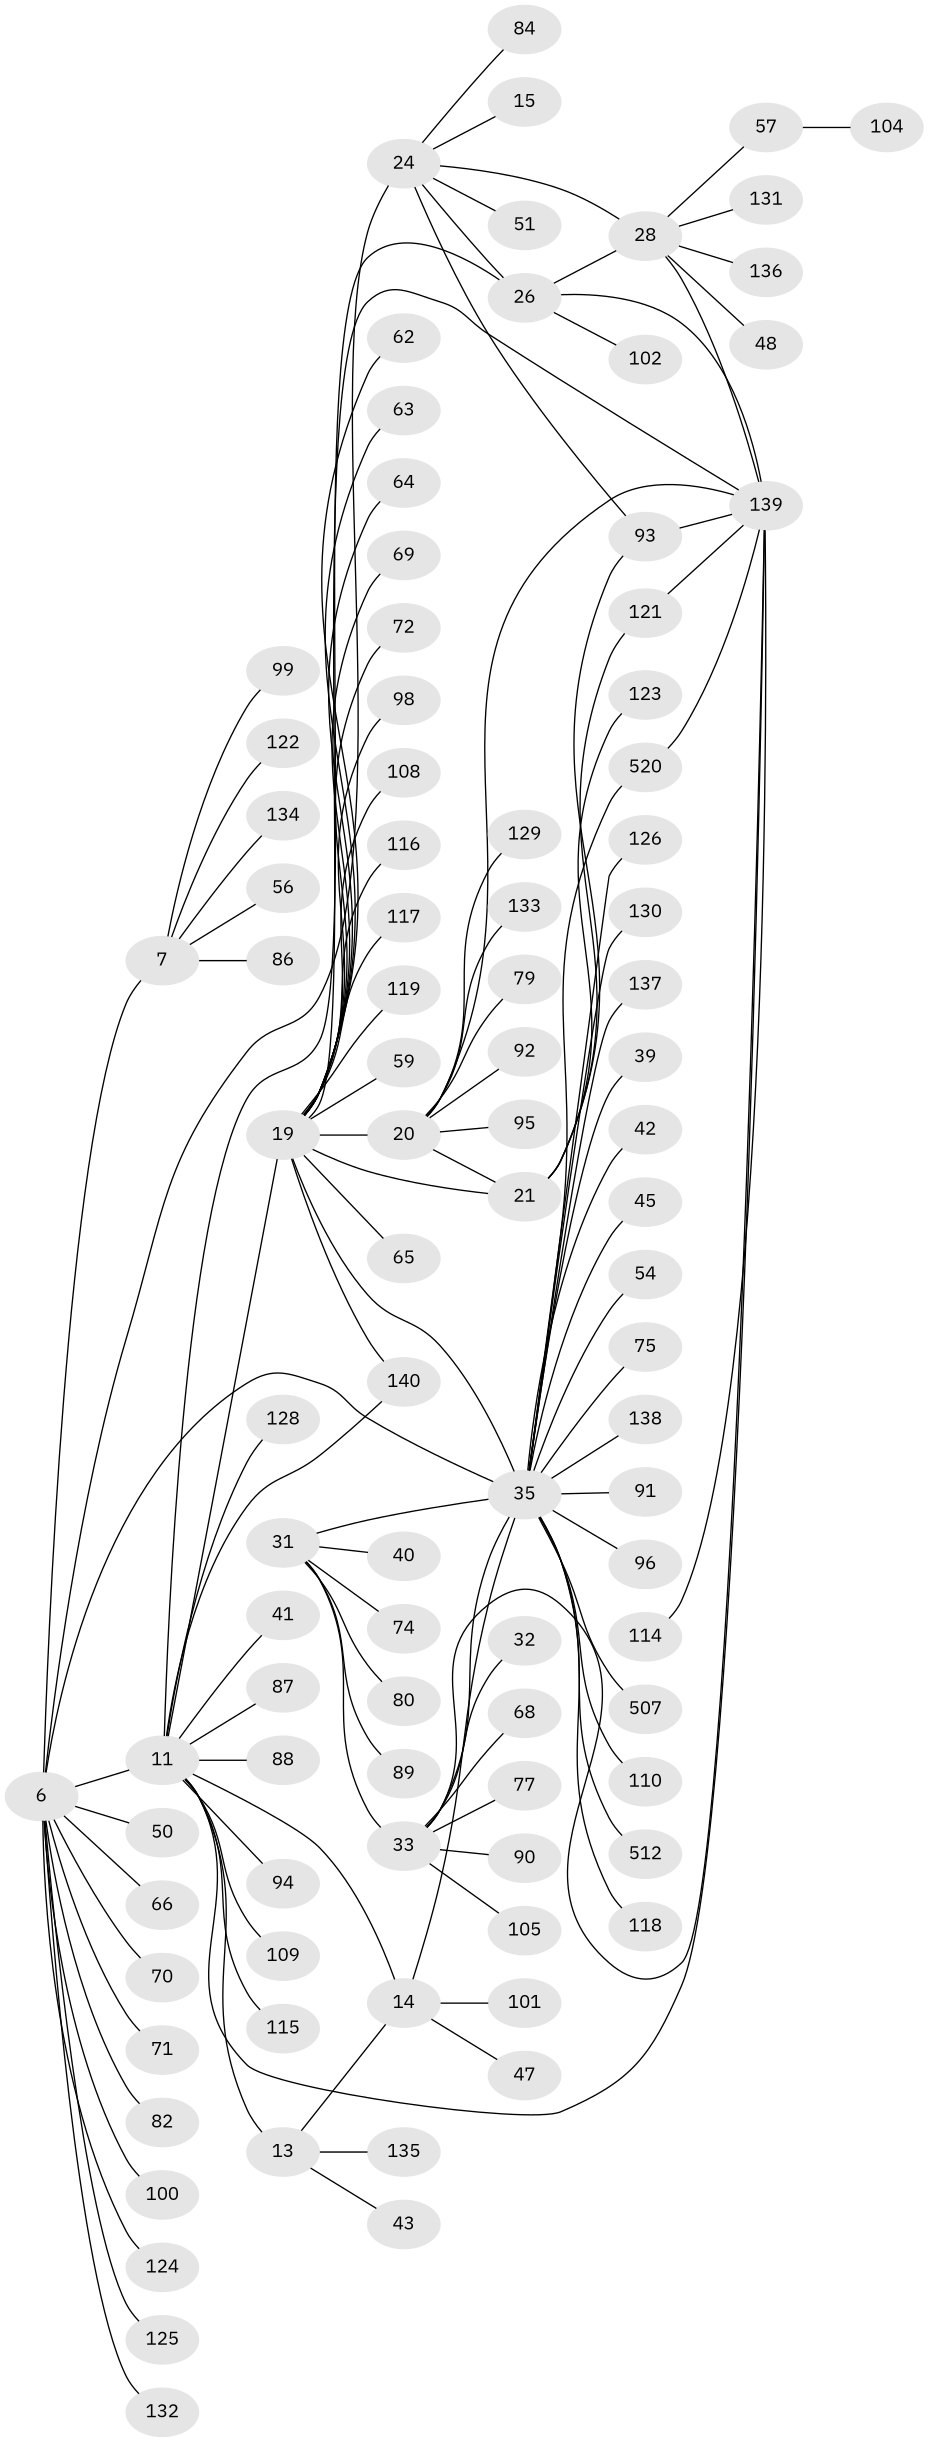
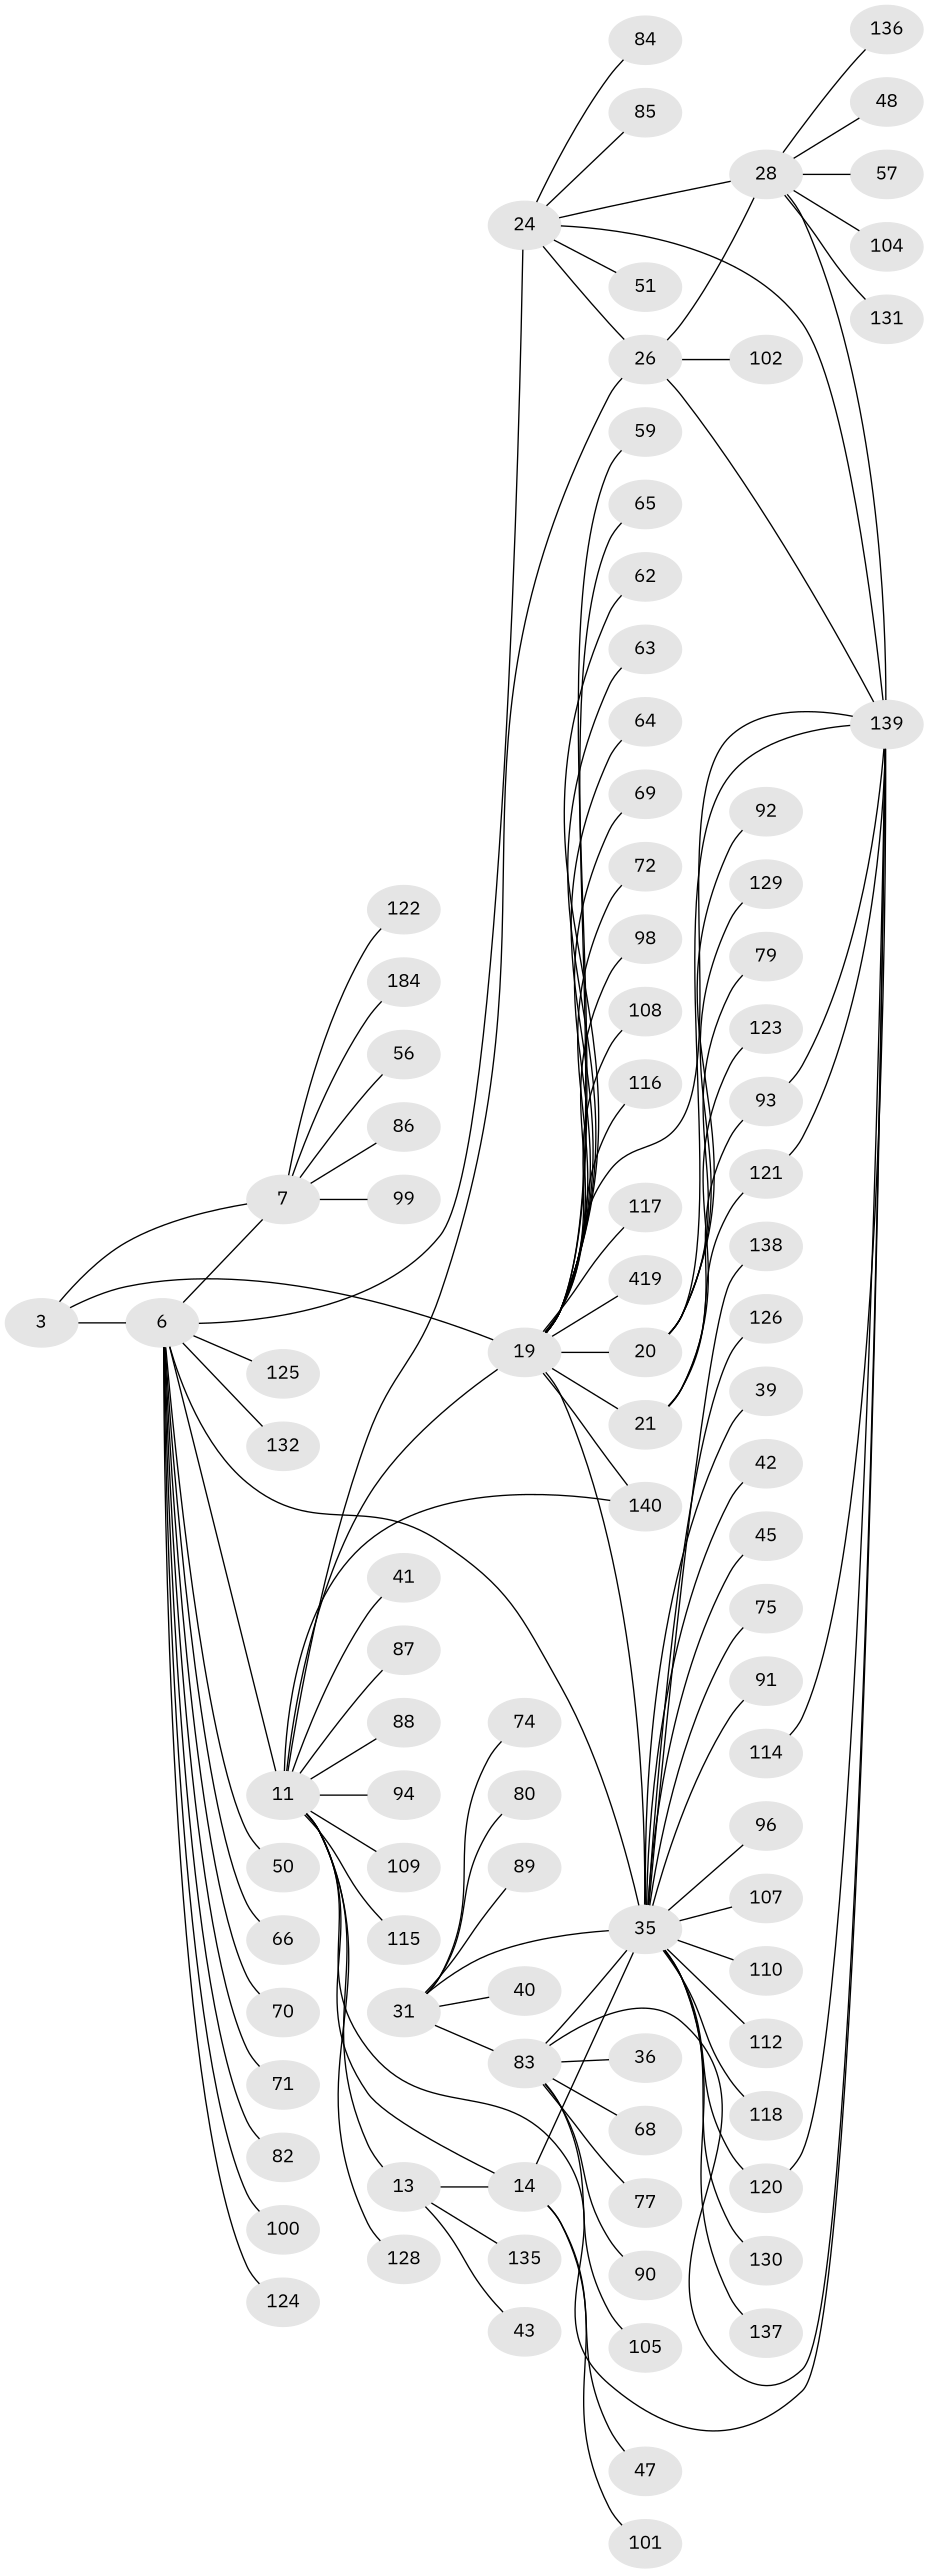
(525, 102) -> (645, 113)
(827, 127) -> (827, 211)
(506, 361) -> (826, 378)
(645, 767) -> (766, 2188)
(283, 816) -> (404, 982)
(525, 907) -> none
(404, 990) -> (645, 1280)
(525, 1124) -> none
(464, 1166) -> none
(645, 1275) -> none
none -> (42, 1323)
(525, 1641) -> (645, 2058)
(645, 1709) -> (766, 1898)
(404, 1846) -> (525, 2063)
(645, 1854) -> (766, 2043)
